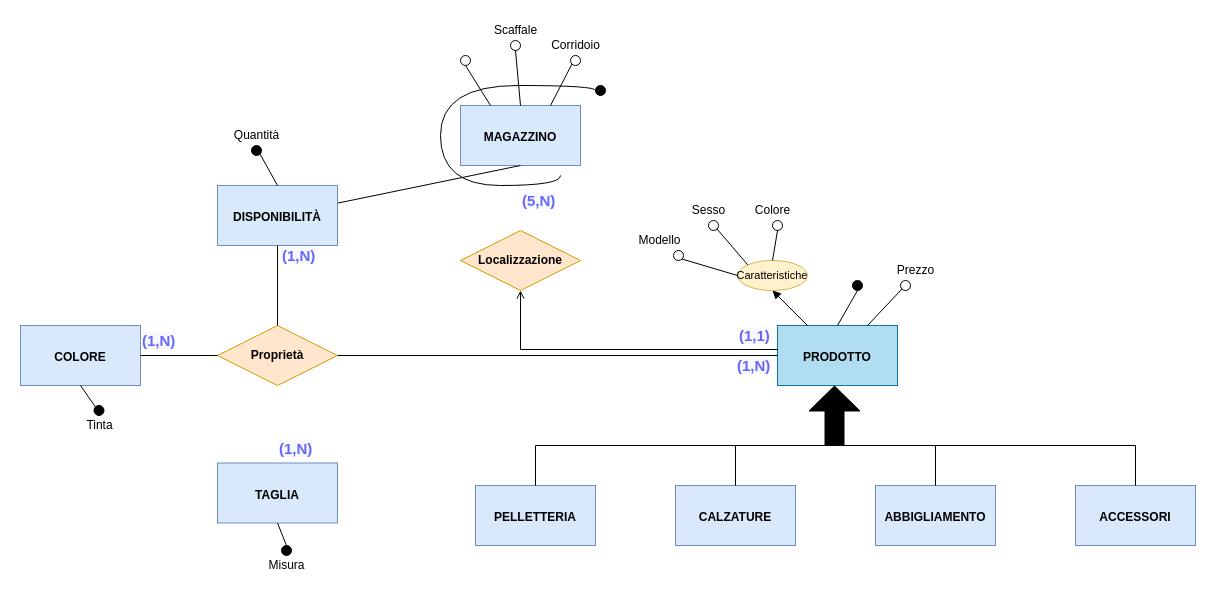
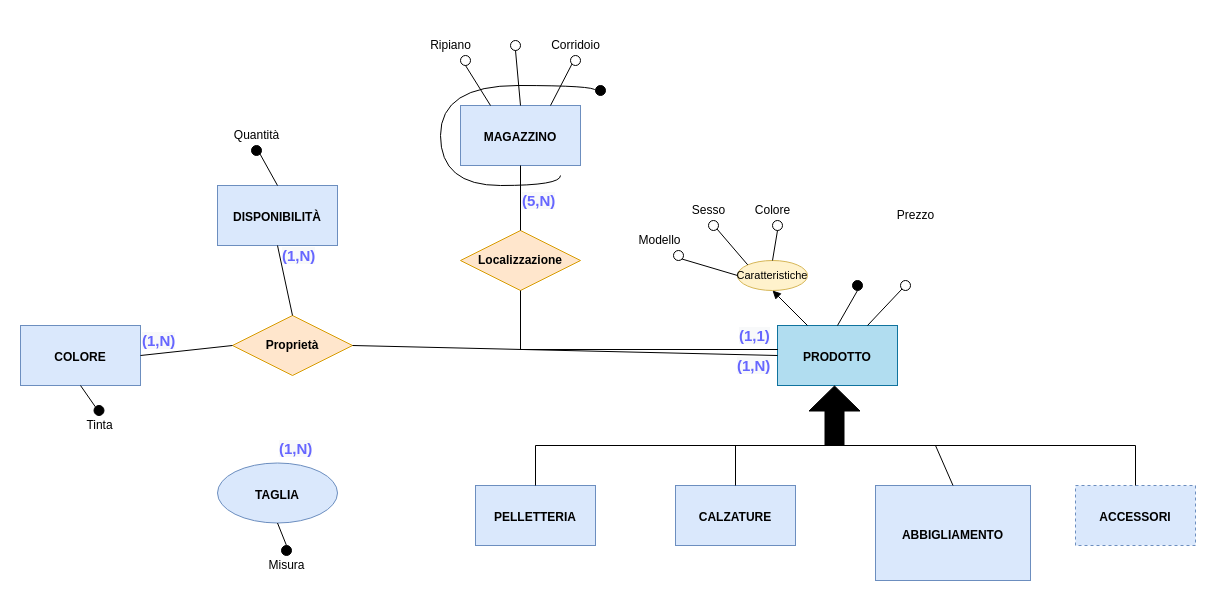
(516, 31) -> none
none -> (451, 46)
(429, 184) -> (521, 198)
(916, 271) -> (916, 216)
(521, 296) -> (521, 296)
(278, 356) -> (293, 346)
(278, 493) -> (278, 493)
(936, 516) -> (953, 533)
(1136, 516) -> (1136, 516)
